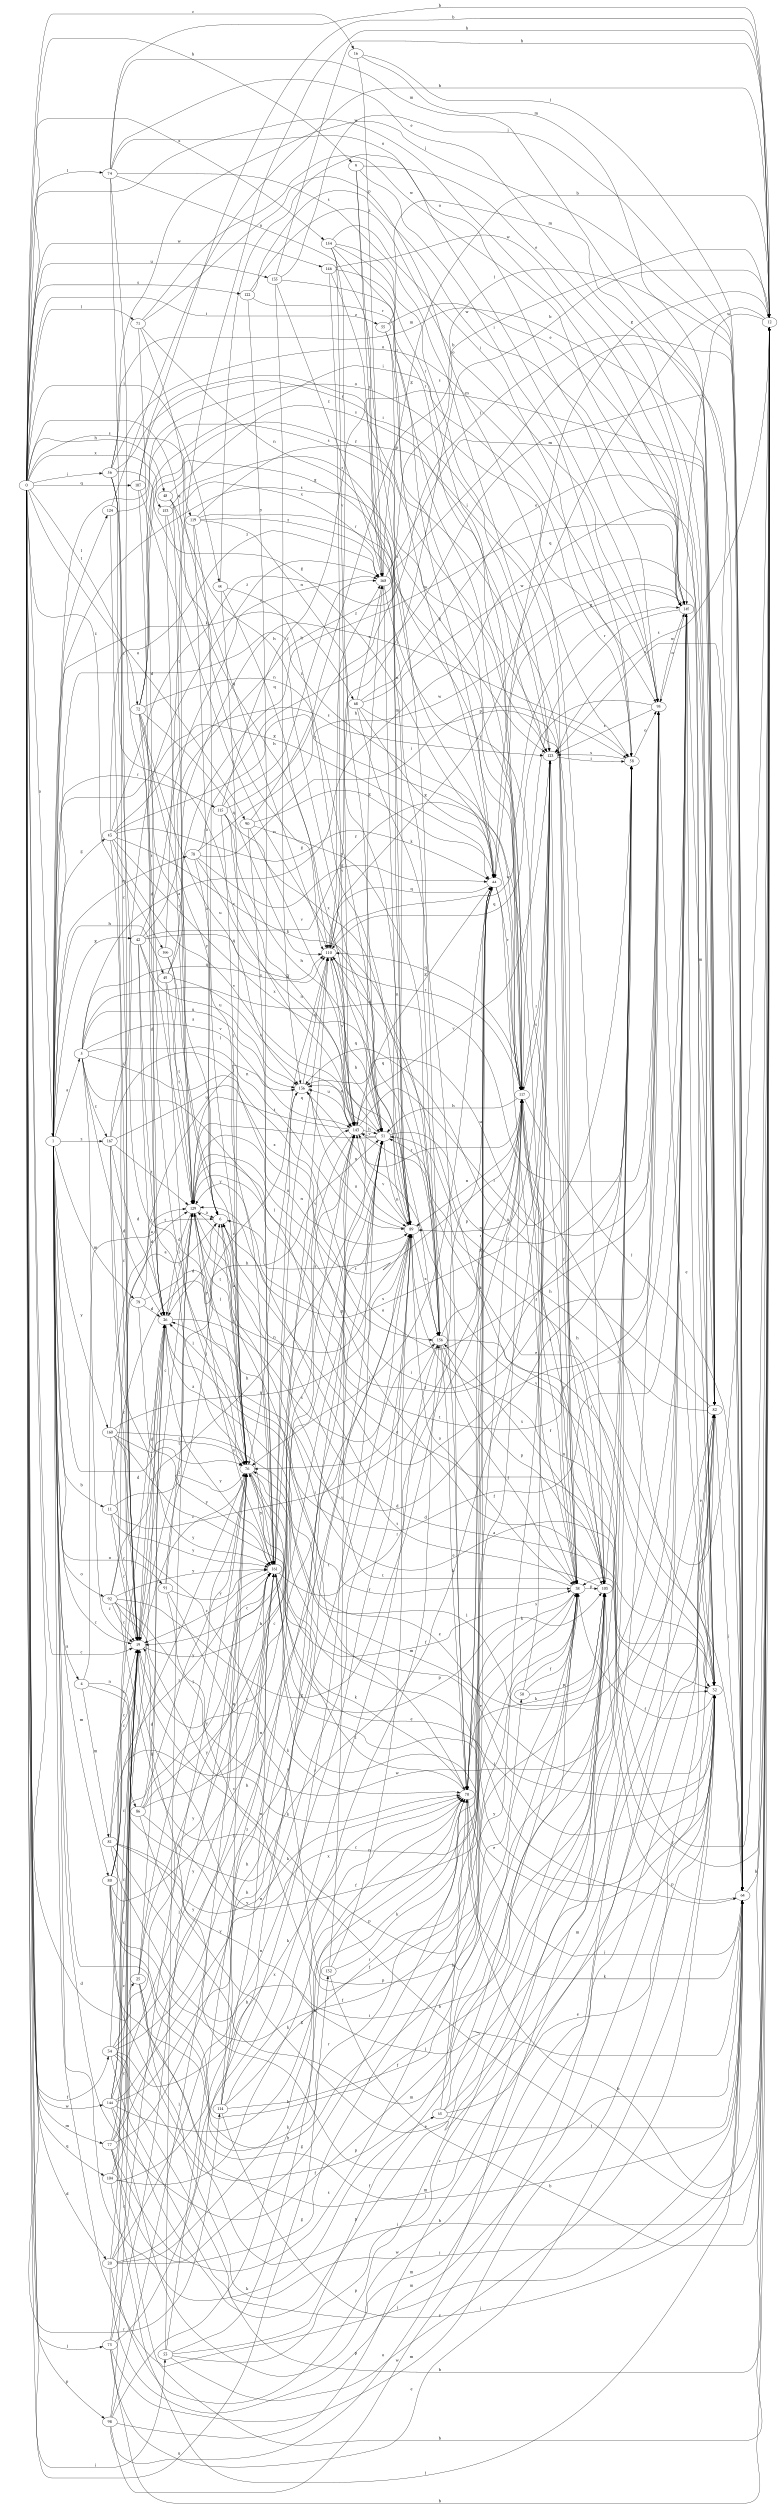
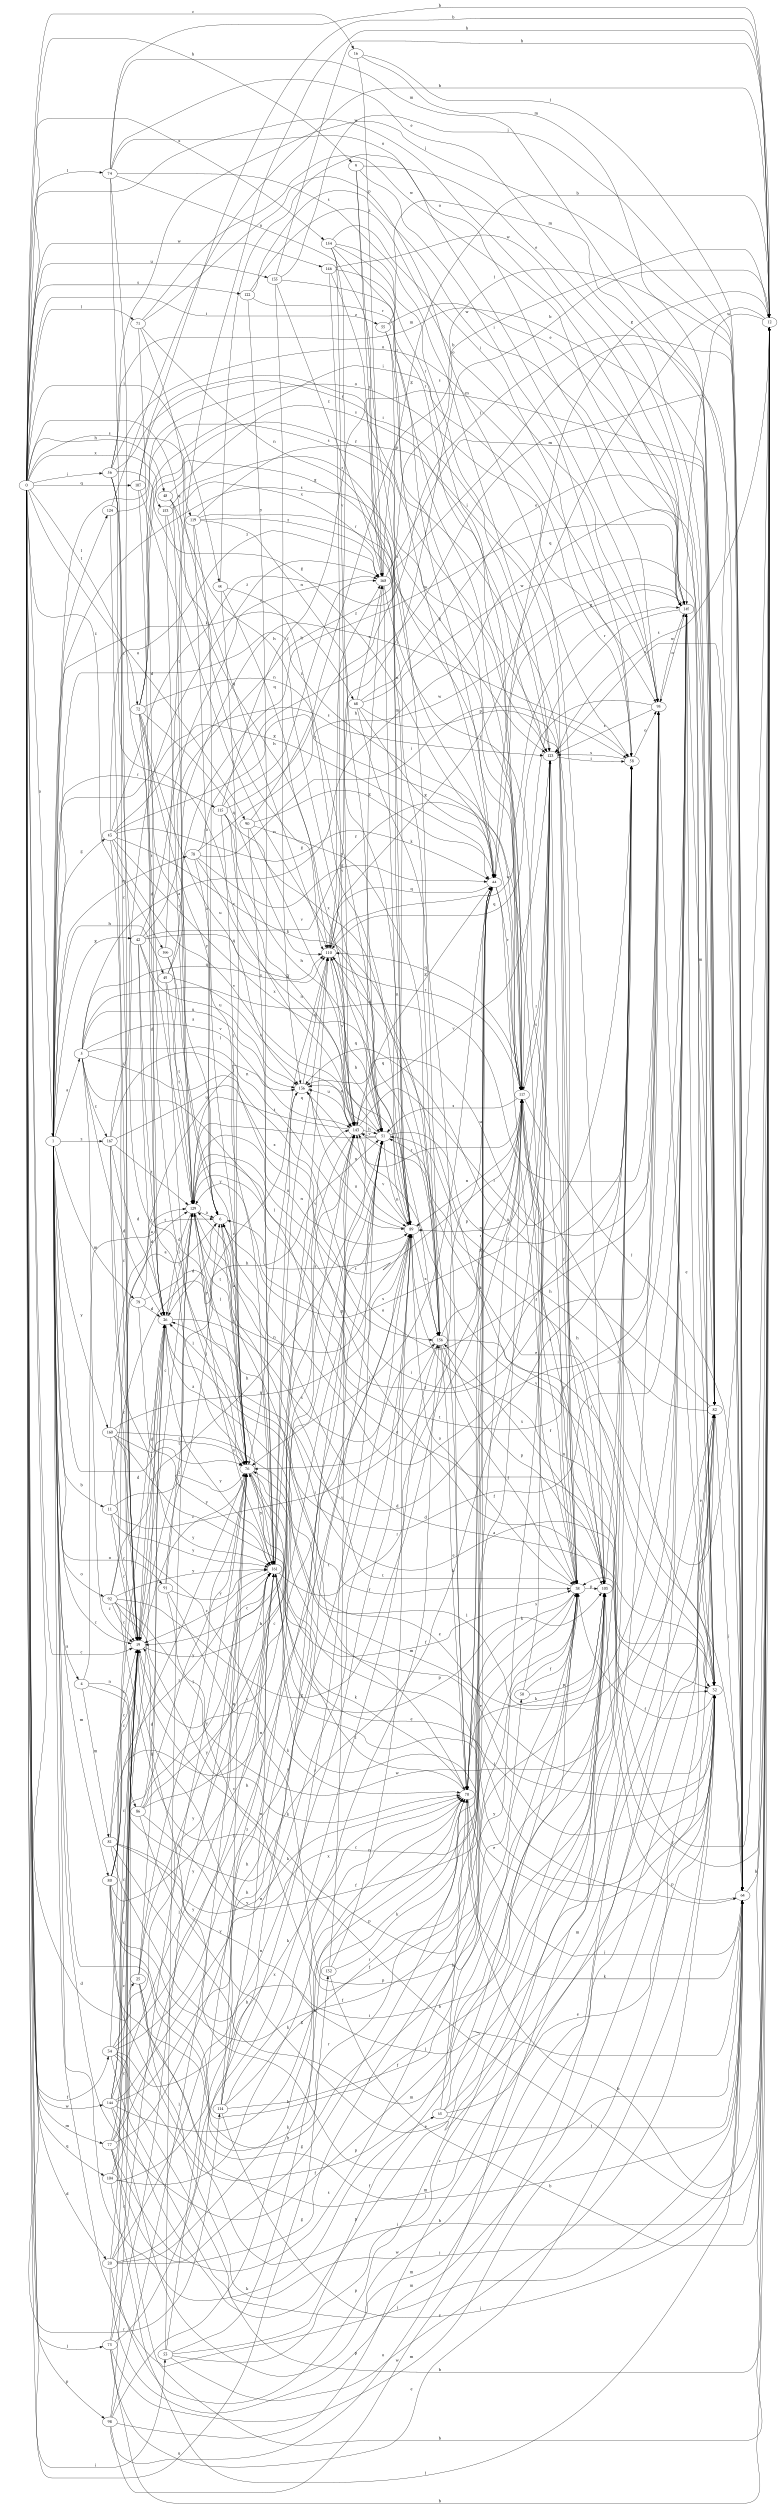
(453, 1106) -> (453, 1106)
(354, 1452) -> none
